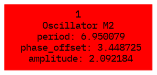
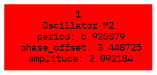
(78, 37) -> (78, 37)
